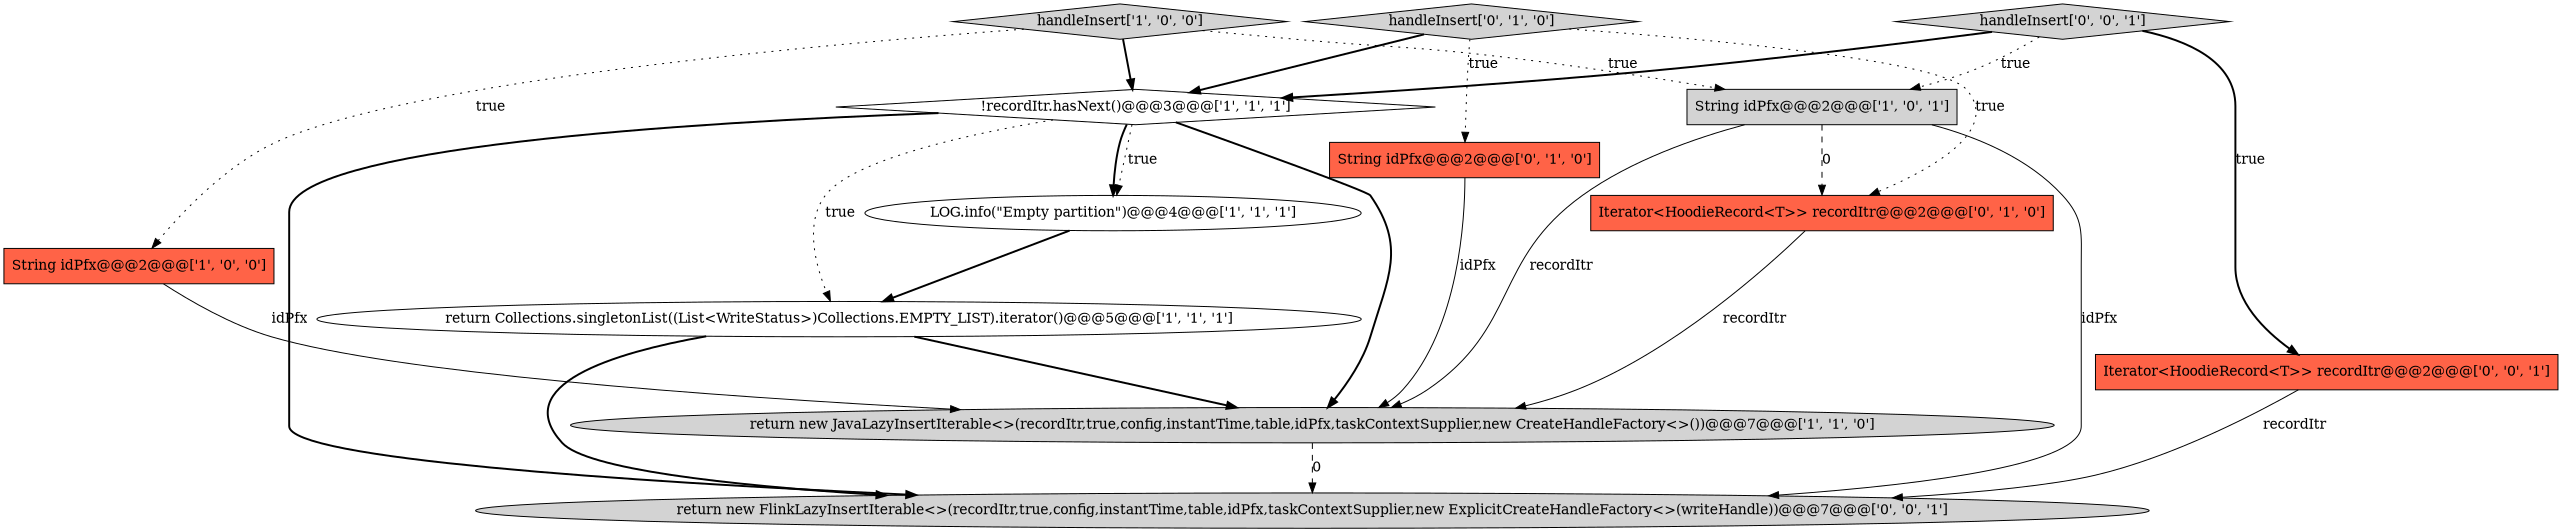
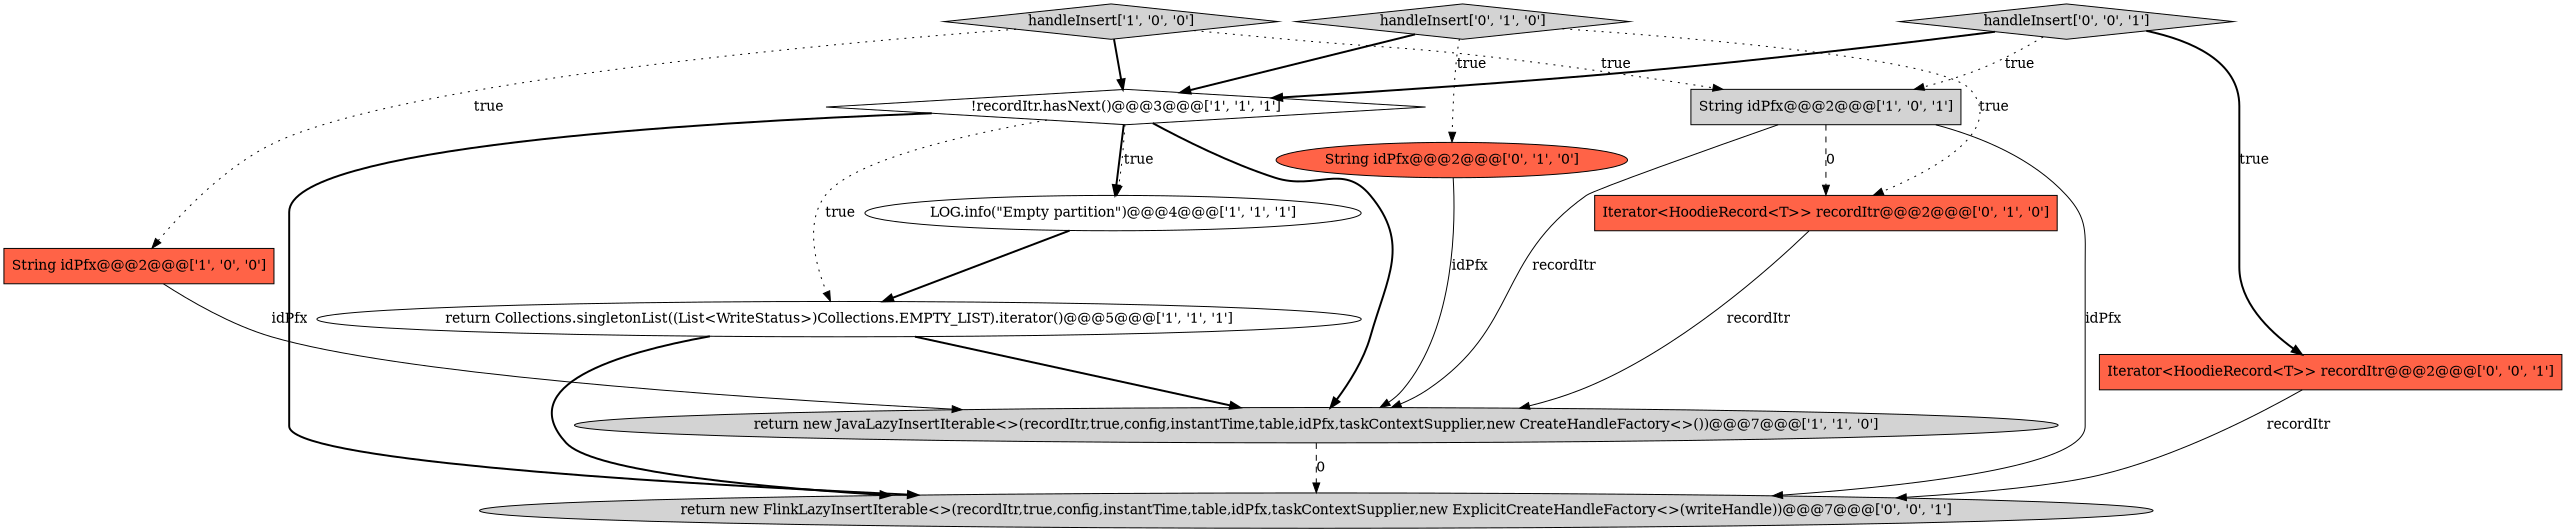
(1465, 160) -> (1452, 160)
